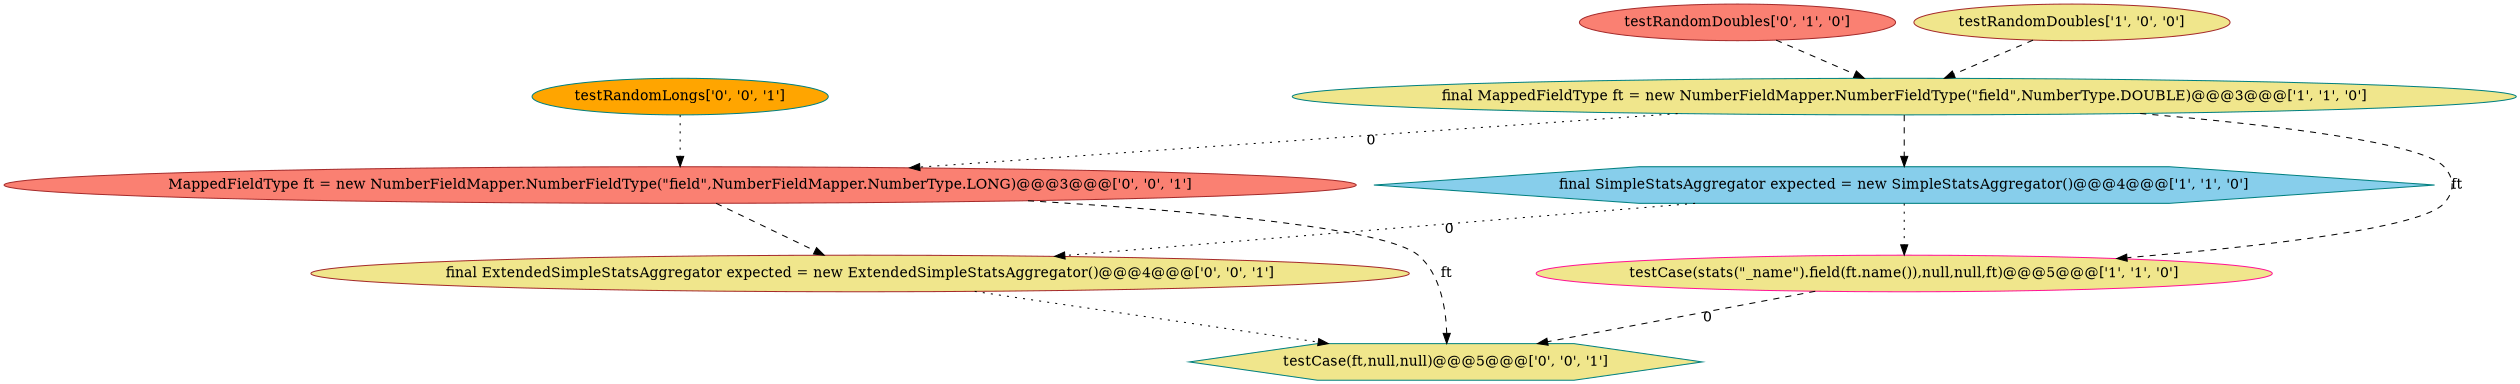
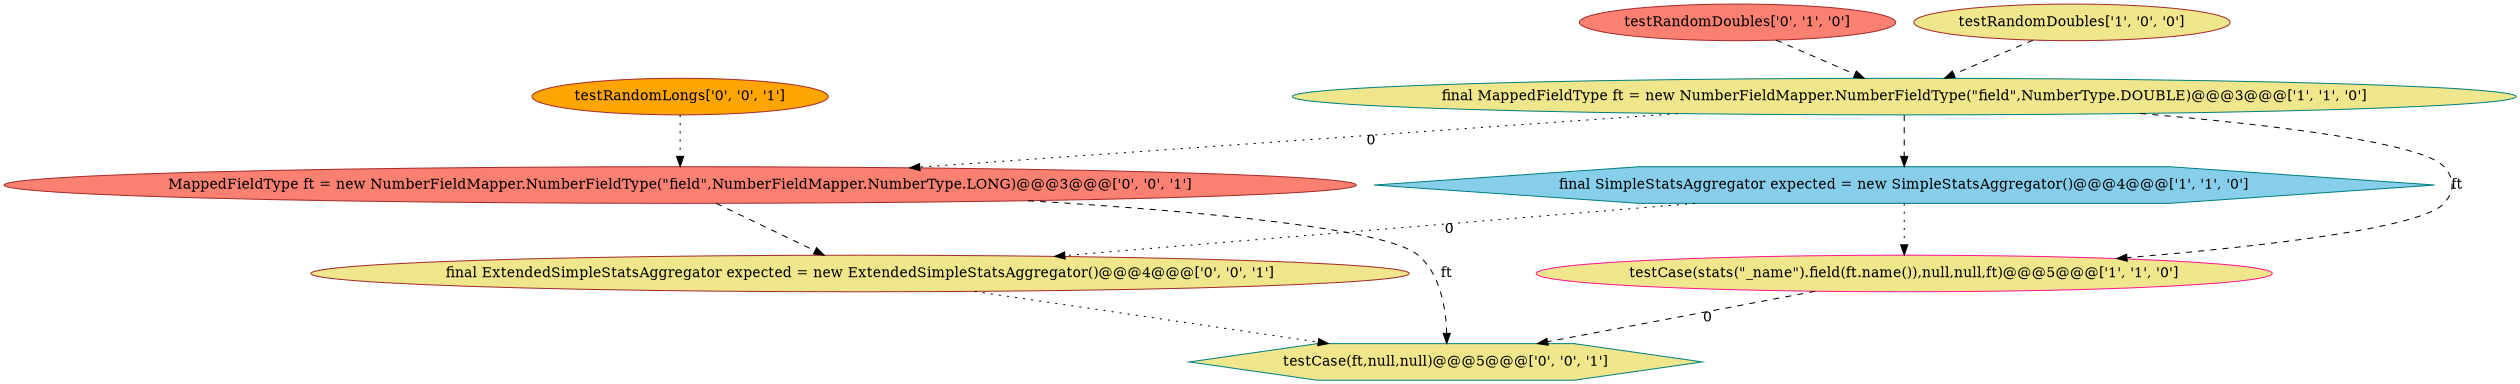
(680, 97) -> (680, 97)
